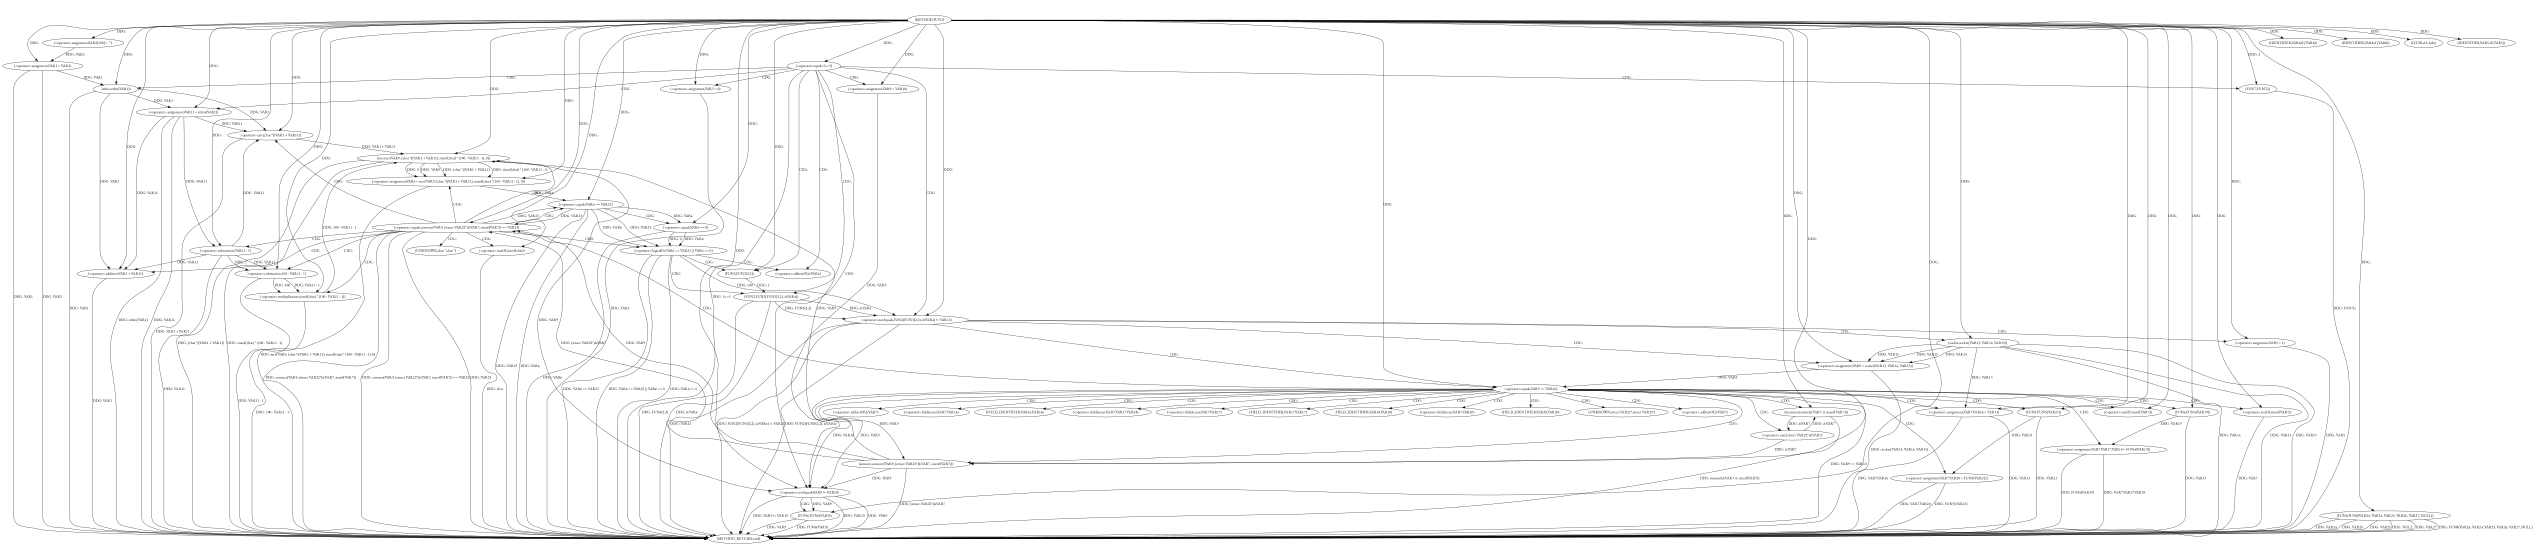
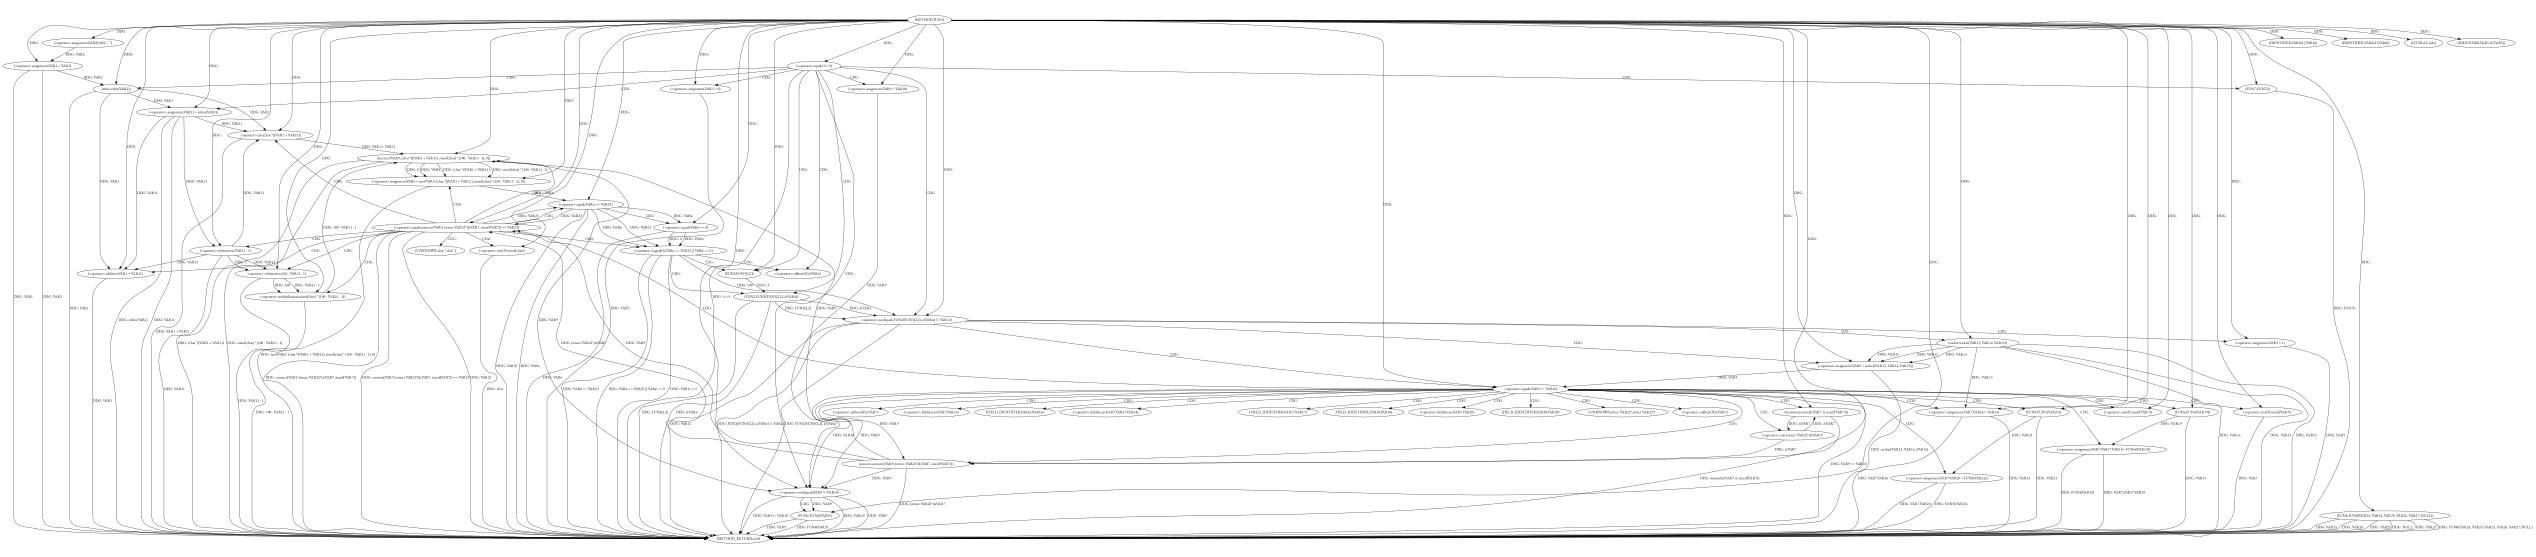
(2254, 54) -> (2254, 54)
(1195, 412) -> none
